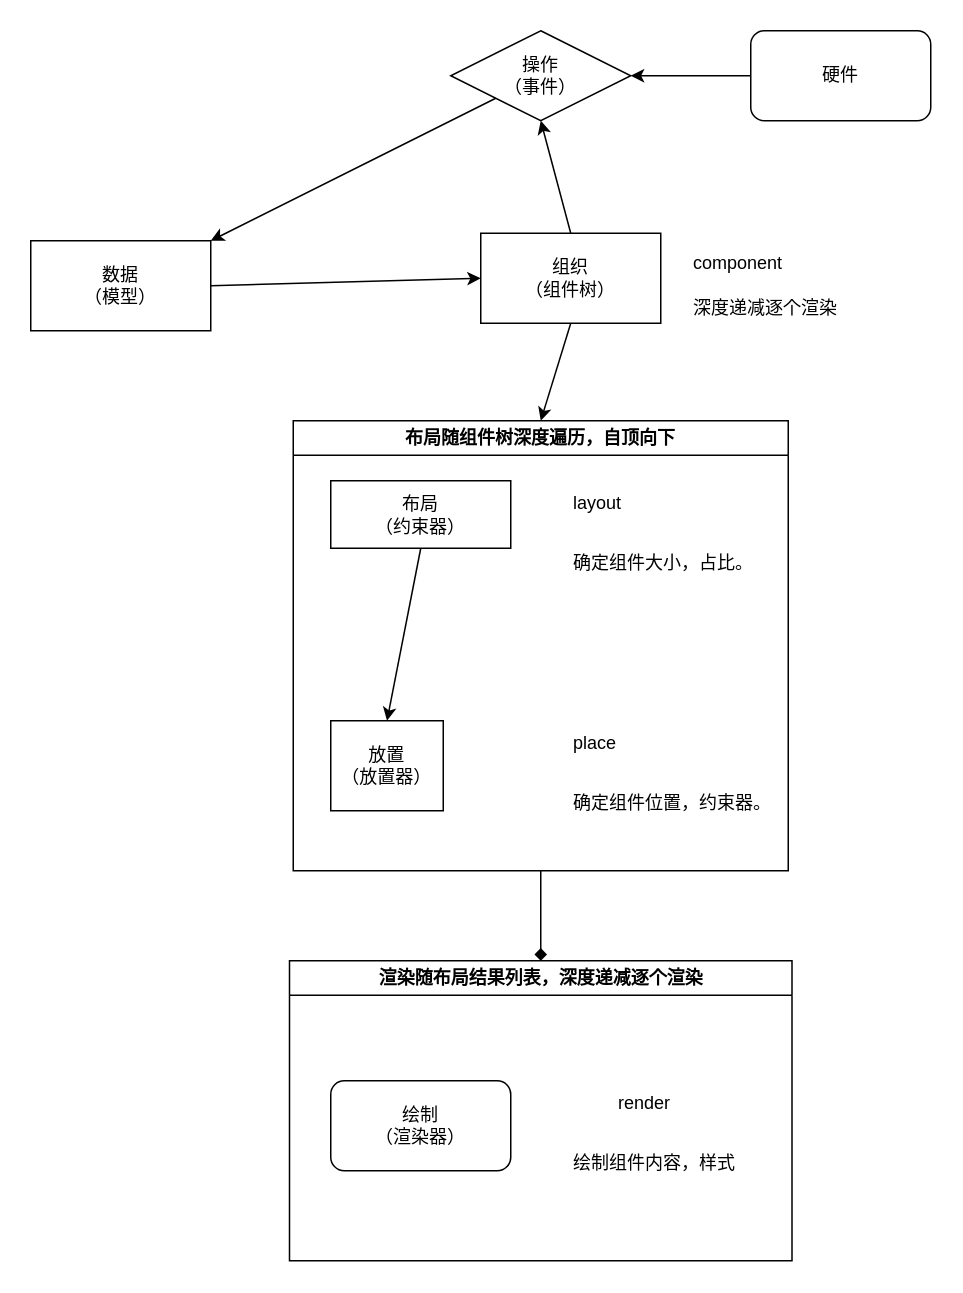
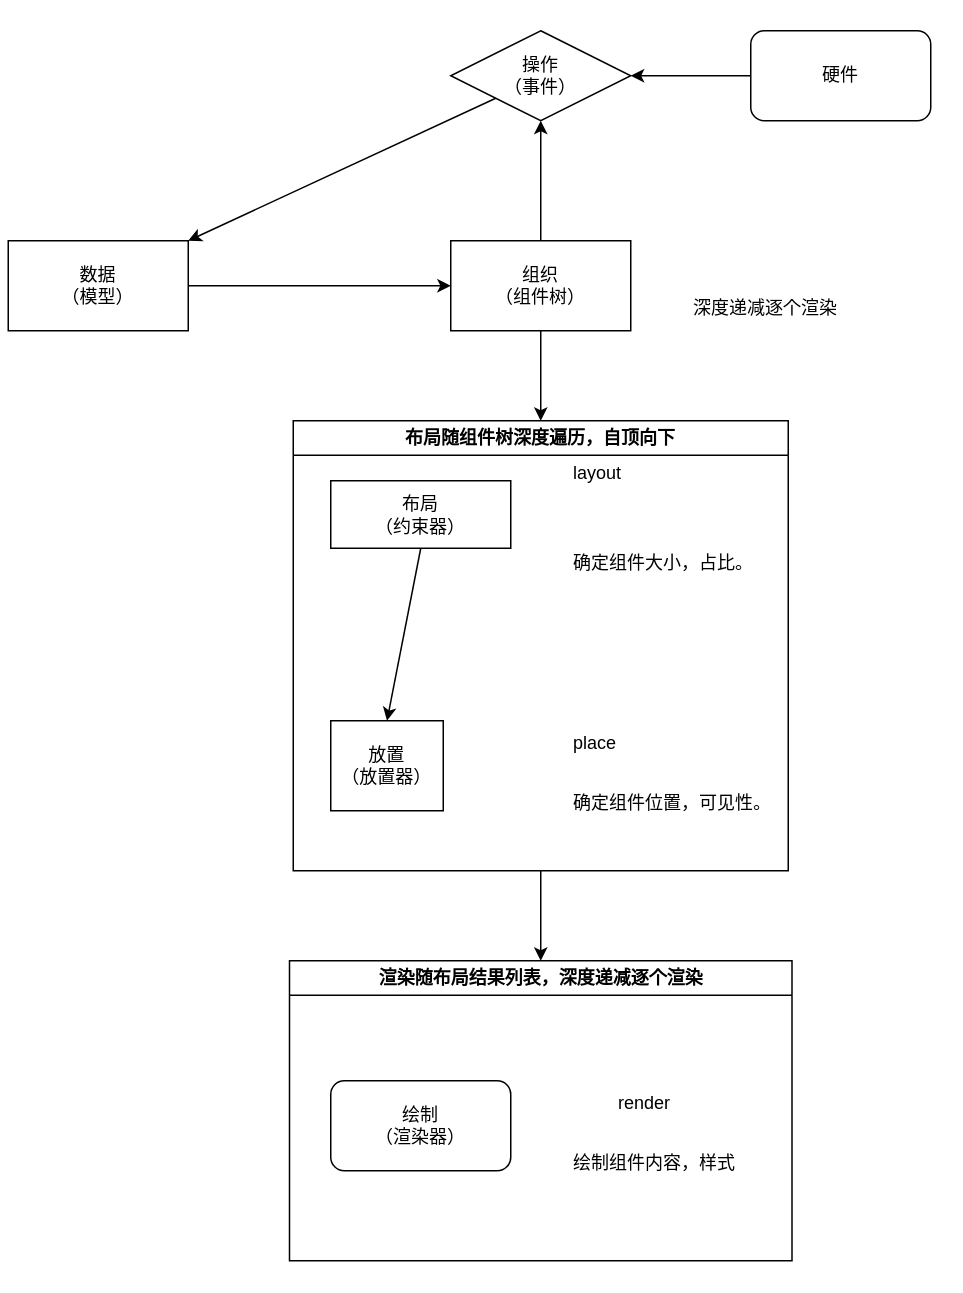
(736, 263) -> none
(571, 278) -> (541, 286)
(121, 286) -> (98, 286)
(616, 503) -> (616, 473)
(673, 803) -> (673, 803)
(541, 948) -> (541, 949)
